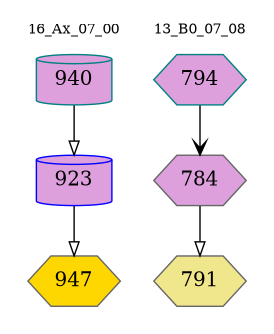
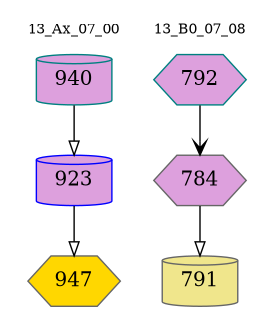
(74, 30) -> (74, 30)
(200, 80) -> (200, 80)
(200, 281) -> (200, 281)
